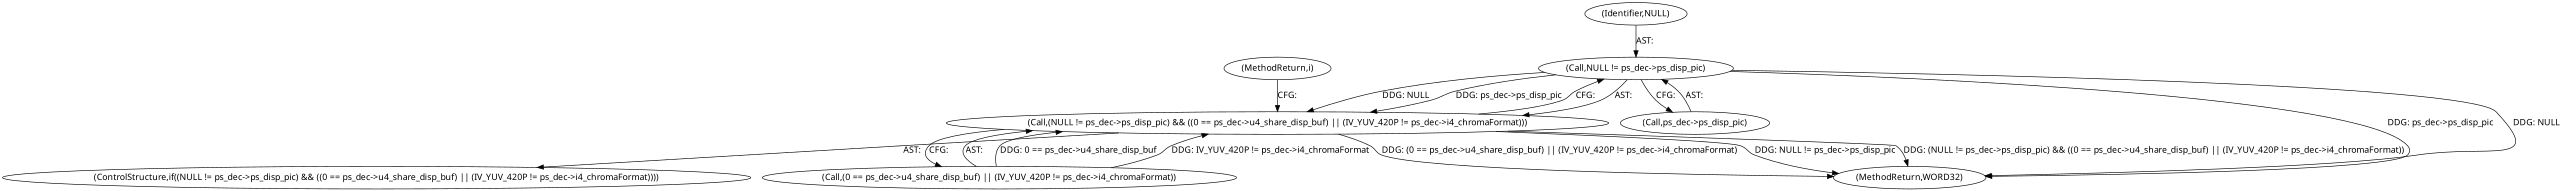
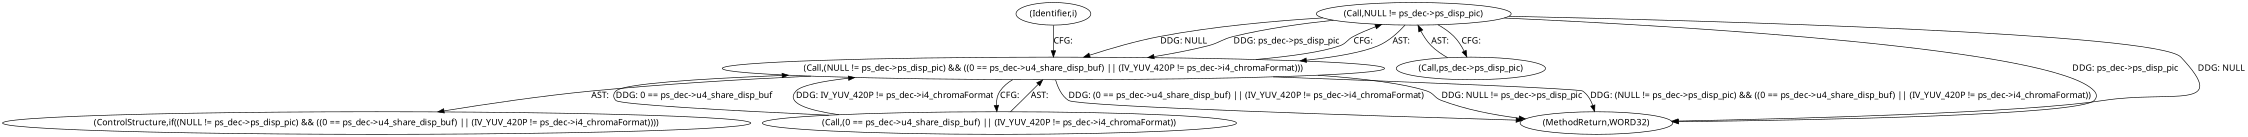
(1636, 14) -> none
(1278, 68) -> (1053, 14)
